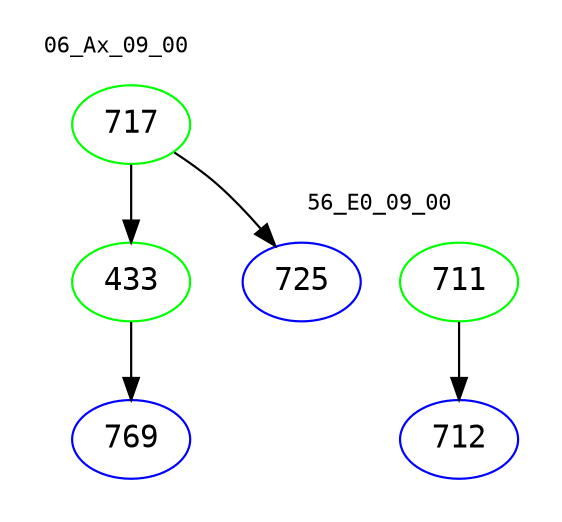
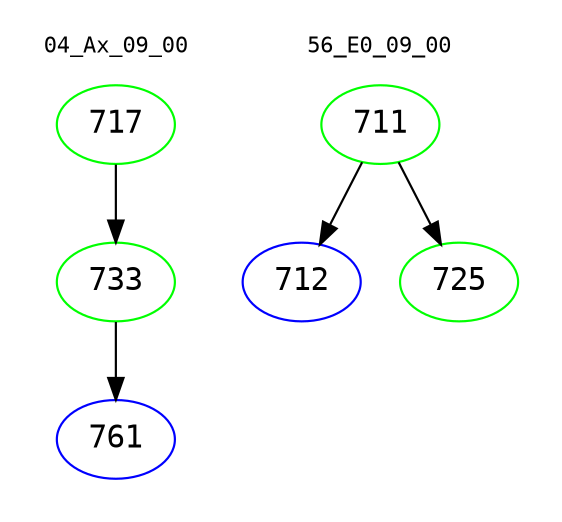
(117, 47) -> (117, 47)
(239, 205) -> (415, 194)
(131, 282) -> (116, 282)
(302, 282) -> (459, 282)
(131, 439) -> (116, 439)
